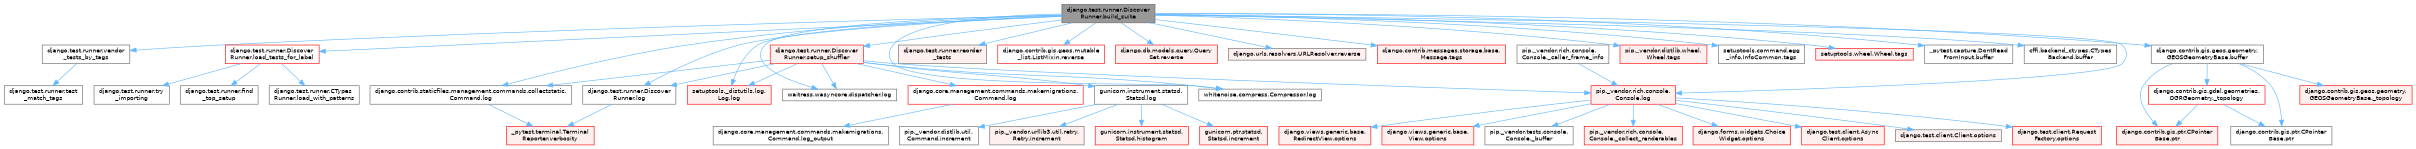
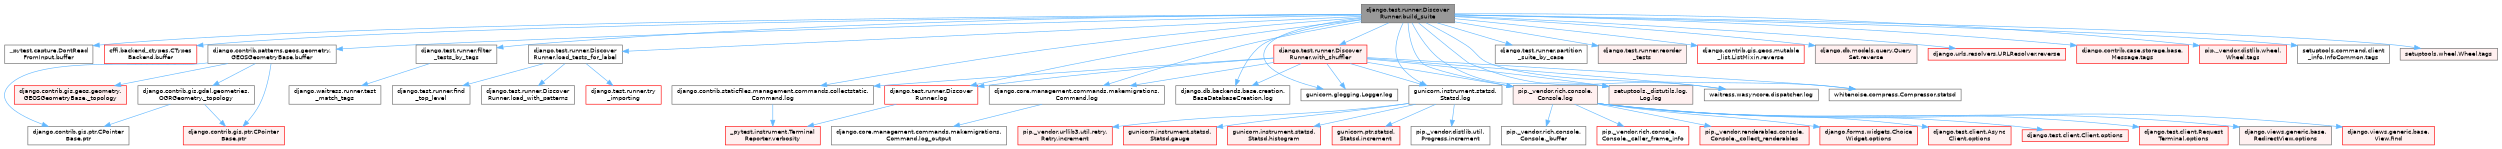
none -> (1234, 48)
(86, 54) -> (456, 54)
(272, 54) -> (575, 54)
(817, 54) -> (1320, 54)
(1166, 54) -> (1866, 54)
(1297, 54) -> (1997, 54)
none -> (1396, 54)
(1441, 54) -> (2133, 54)
none -> (1541, 54)
(1563, 54) -> (1643, 136)
(1762, 54) -> (2343, 54)
(1864, 54) -> (2449, 54)
(2070, 54) -> (151, 54)
(2207, 54) -> (272, 54)
(1595, 73) -> (1596, 114)
(43, 95) -> (335, 95)
(132, 95) -> (624, 95)
(219, 95) -> (431, 95)
(314, 95) -> (528, 95)
(629, 95) -> (931, 95)
(729, 95) -> (1651, 95)
(996, 95) -> (1077, 95)
none -> (1233, 95)
(1260, 95) -> (1895, 95)
none -> (1349, 95)
(1633, 95) -> (1555, 95)
(2207, 95) -> (196, 95)
(550, 136) -> (773, 136)
(939, 136) -> (1451, 136)
(1037, 136) -> (1065, 136)
none -> (1170, 136)
(1325, 136) -> (2285, 136)
(1428, 136) -> (2388, 136)
(1529, 136) -> (1544, 136)
(1633, 136) -> (1755, 136)
(1948, 136) -> (2075, 136)
(2057, 136) -> (2184, 136)
